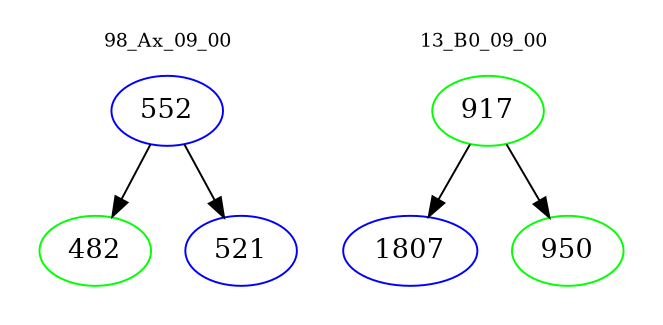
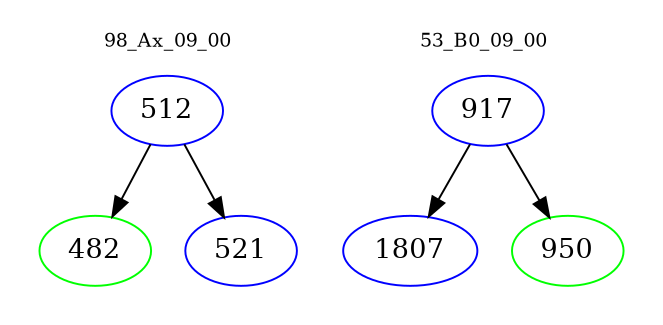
(484, 42) -> (484, 42)
(167, 111) -> (167, 111)
(488, 111) -> (488, 111)
